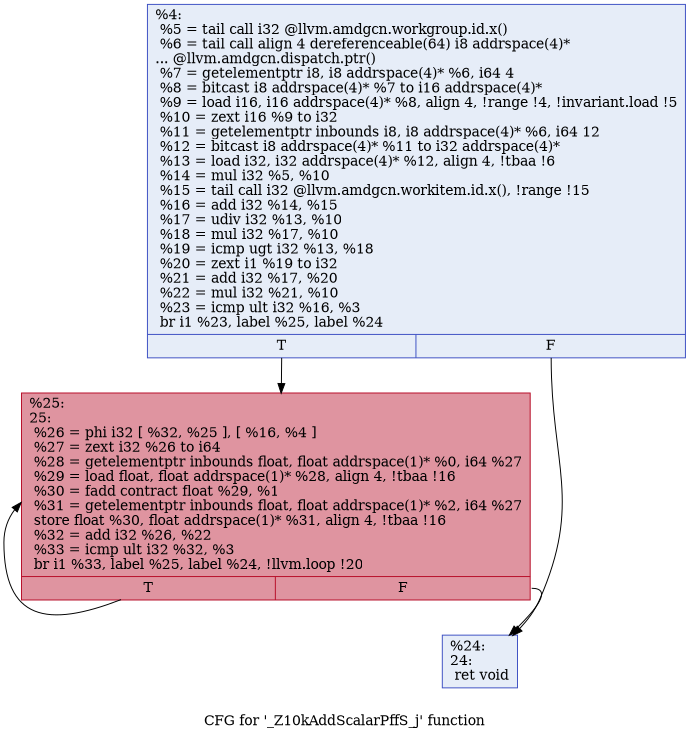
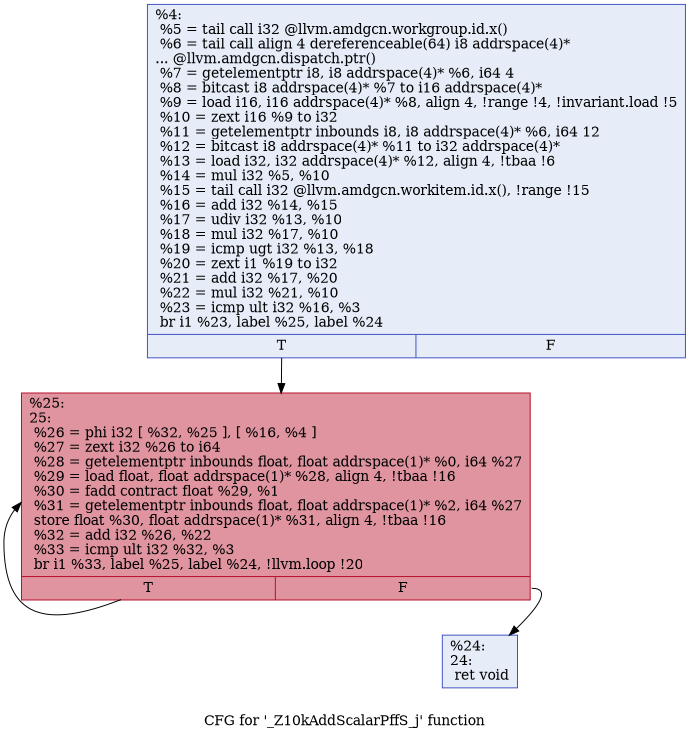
(562, 498) -> none
